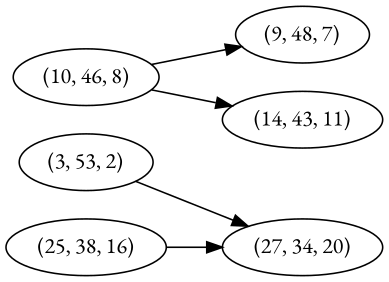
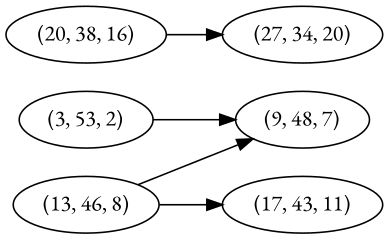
(86, 77) -> (86, 205)
(303, 120) -> (303, 205)
(184, 201) -> (186, 120)
(86, 247) -> (86, 35)
